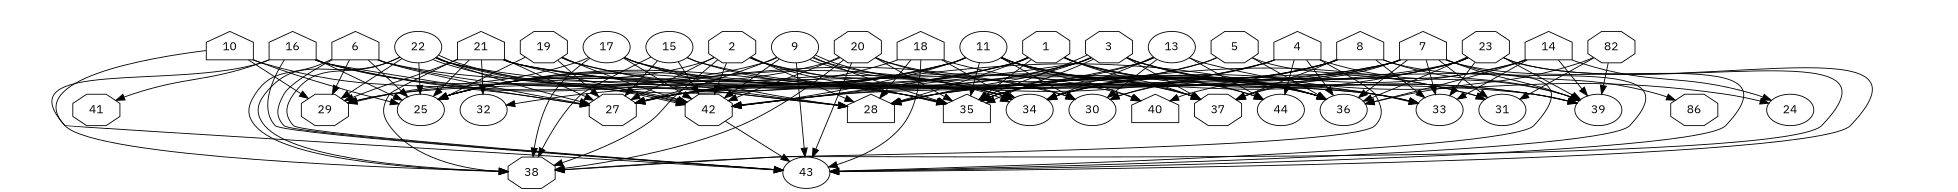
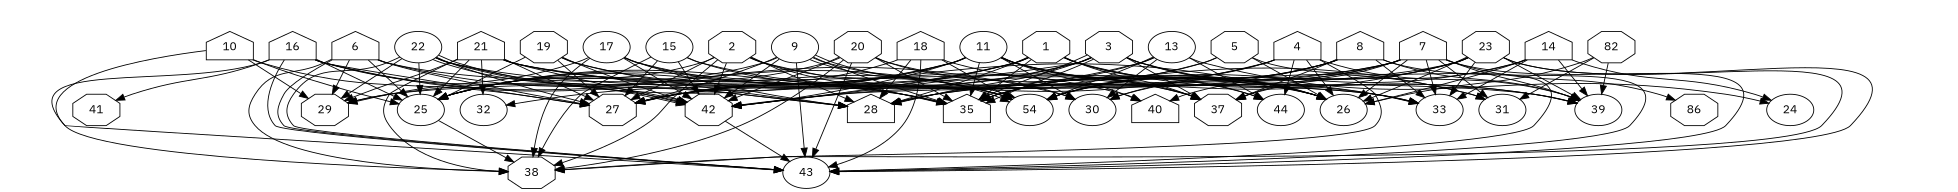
(1030, 110) -> (1030, 110)
(1344, 110) -> (1344, 110)
(273, 132) -> (472, 139)
